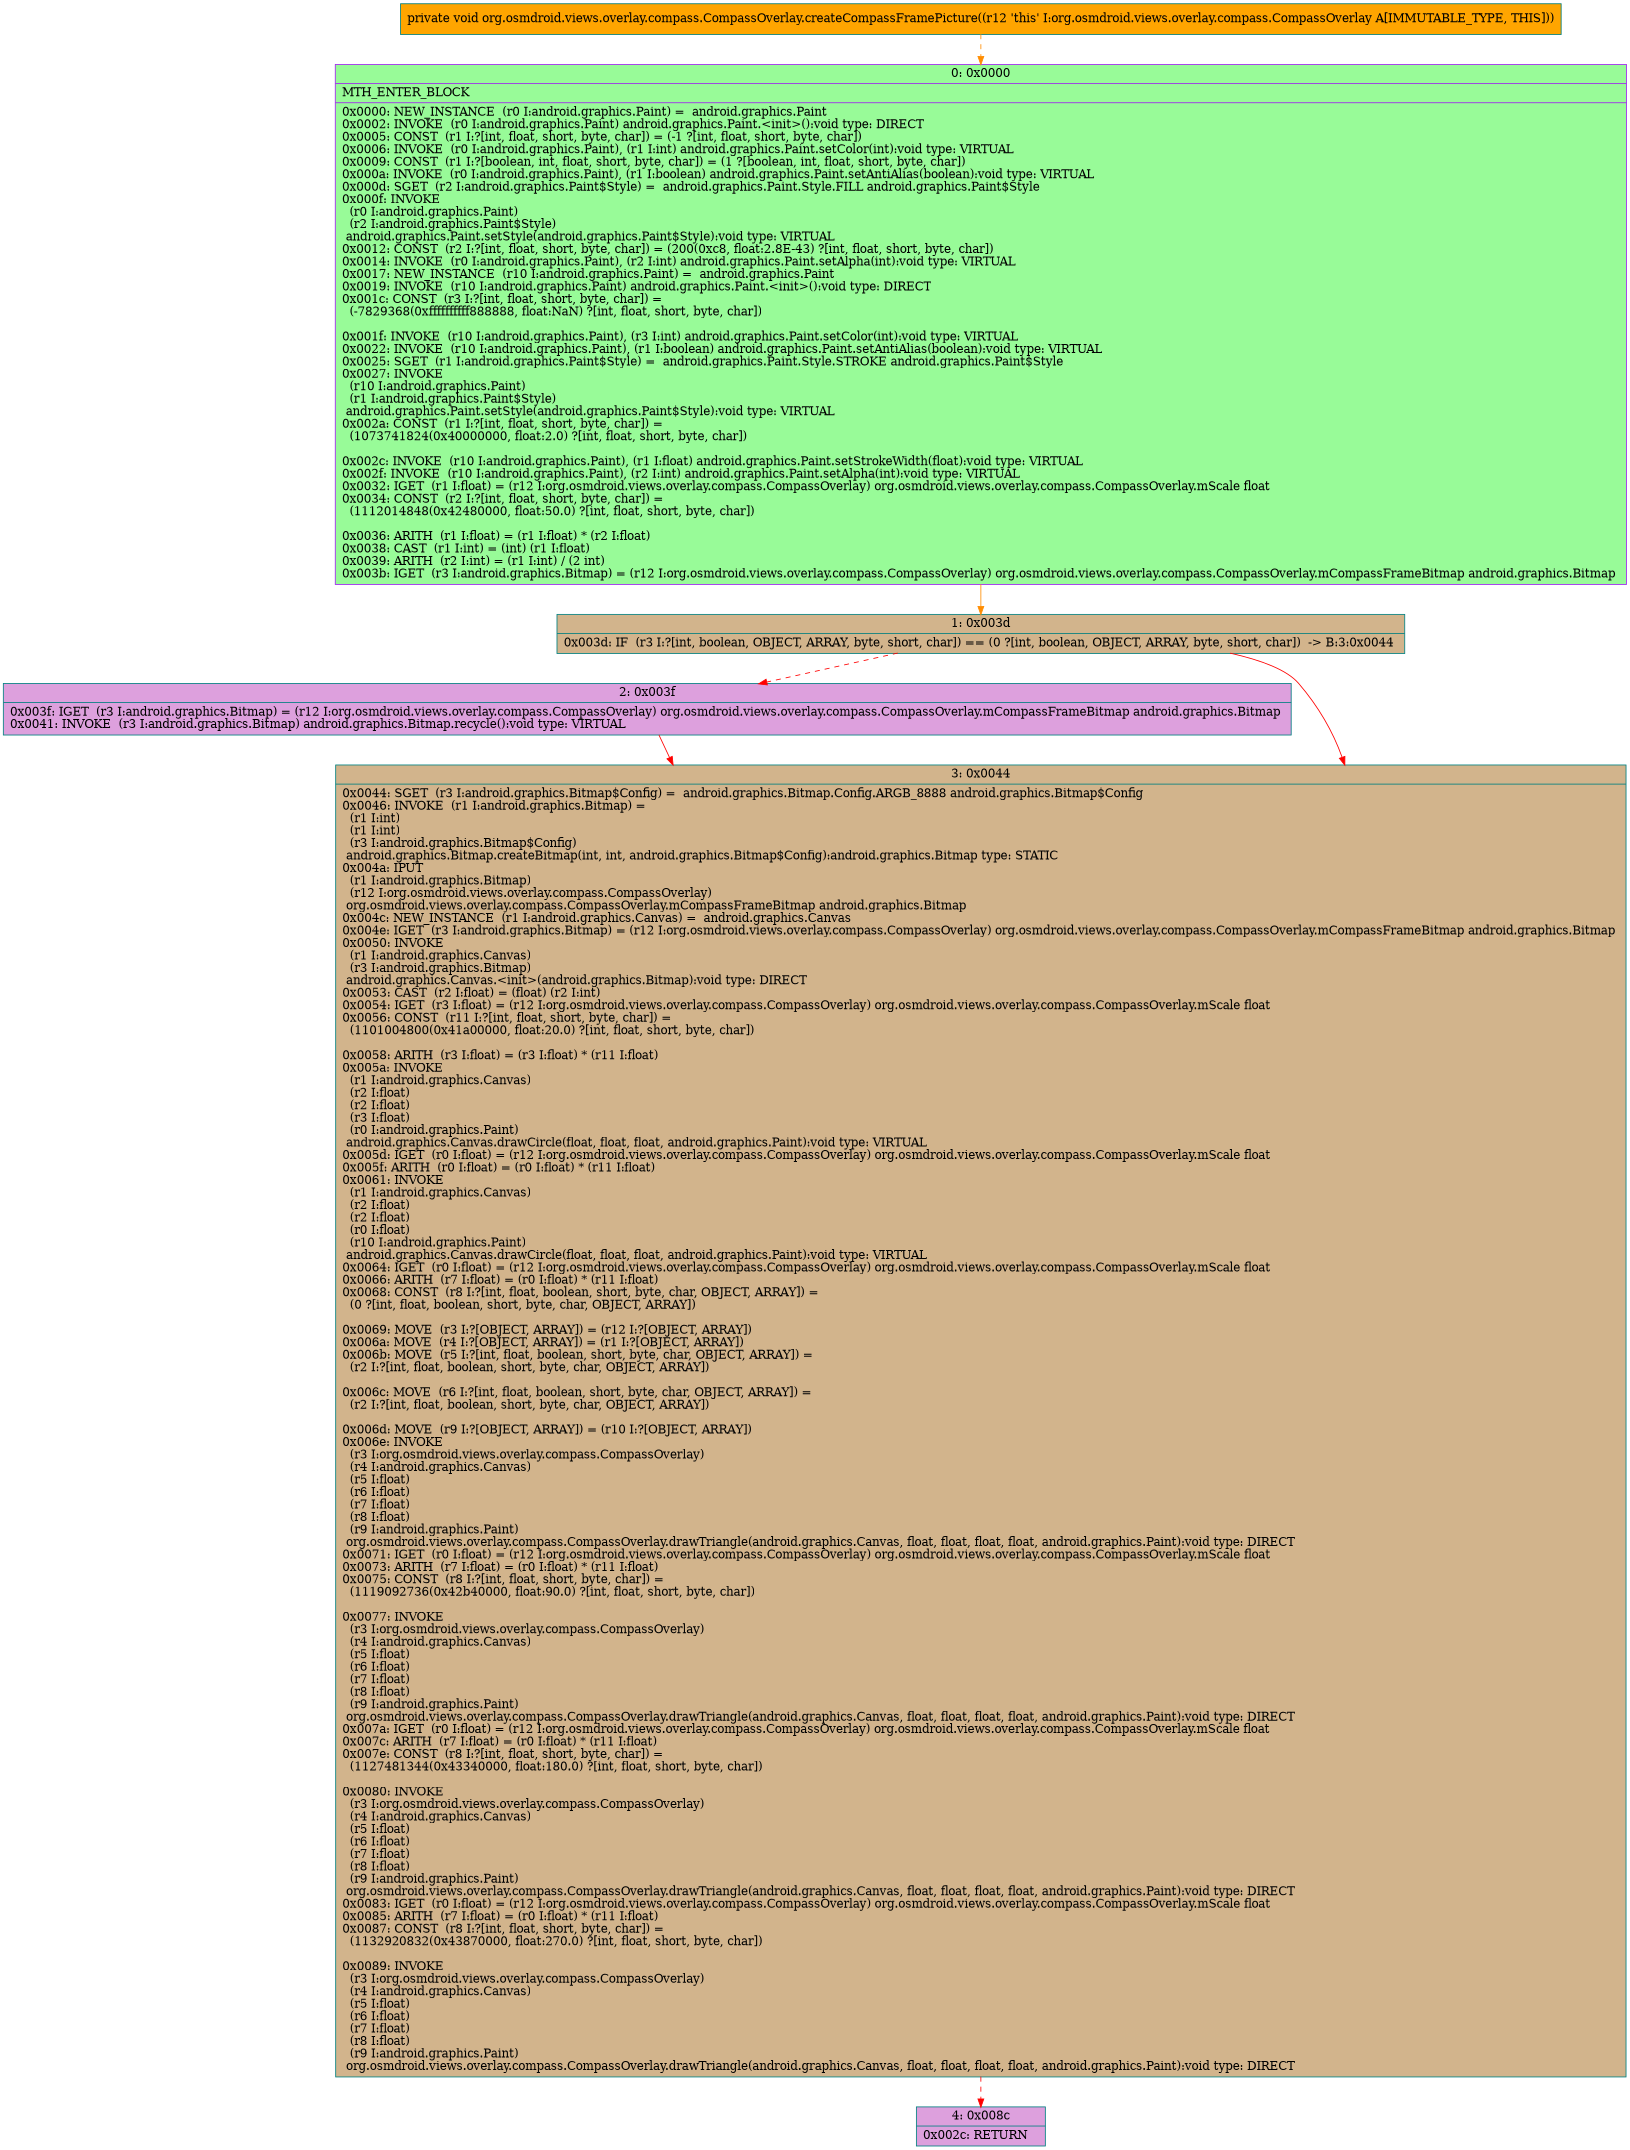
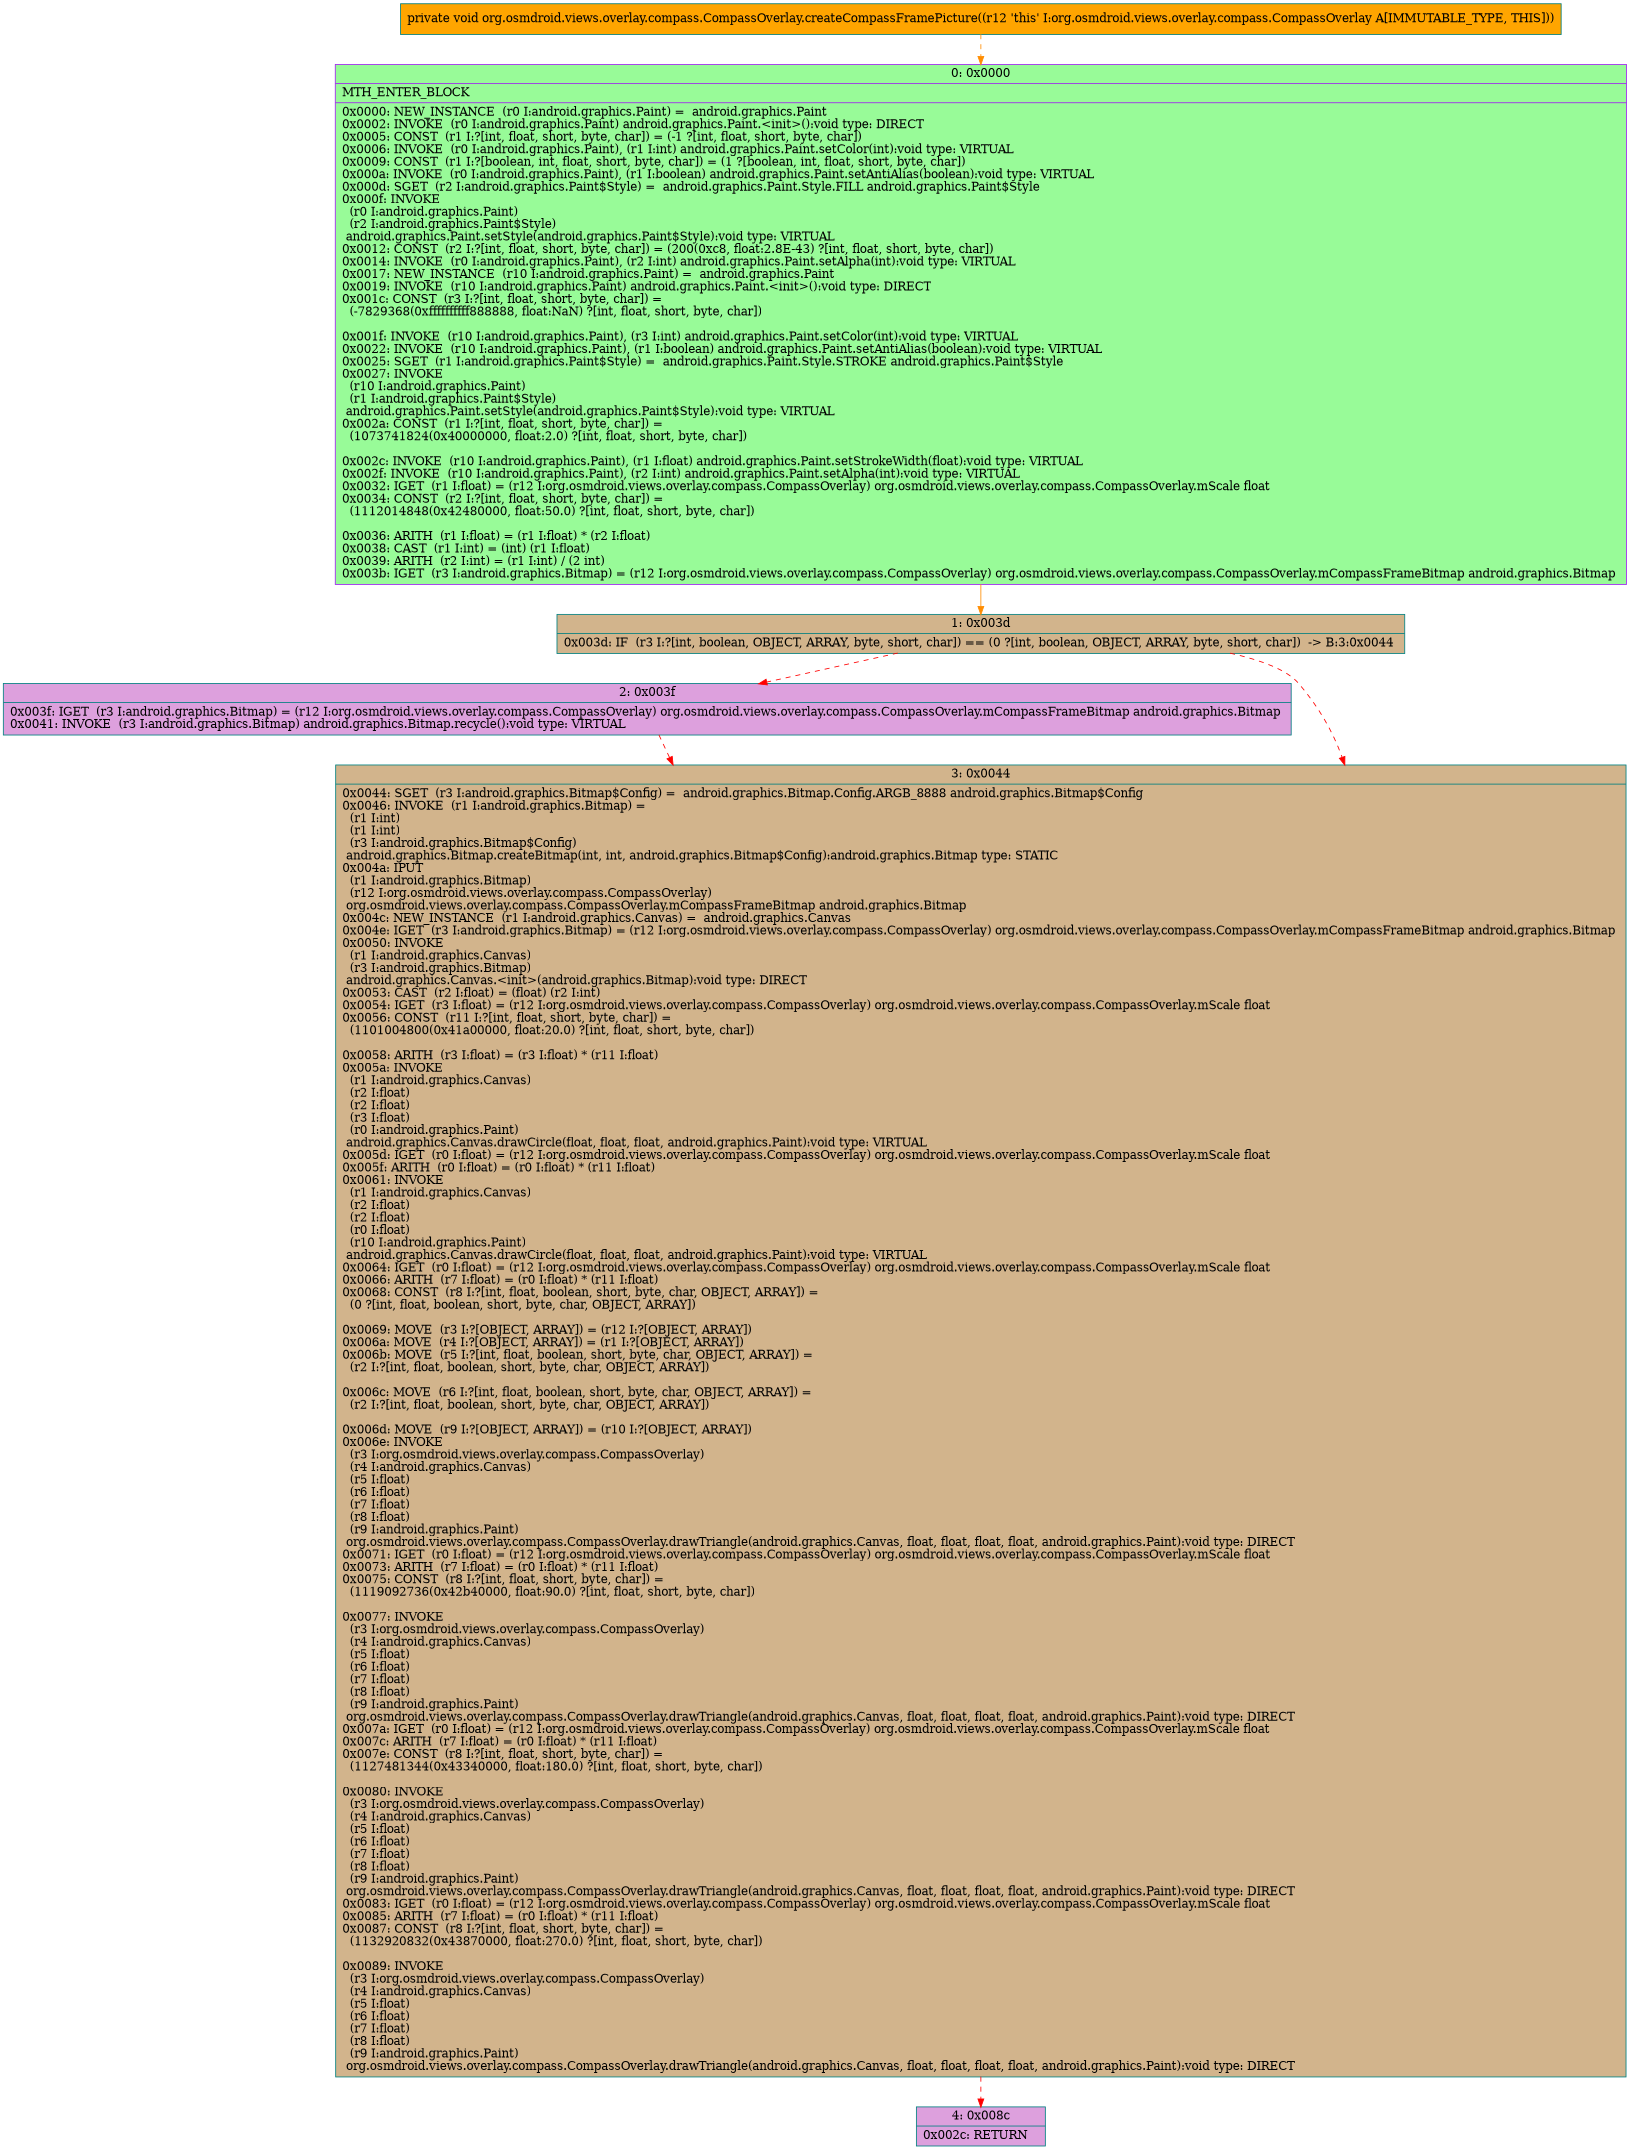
(1302, 687) -> (1302, 687)
(664, 746) -> (664, 746)
